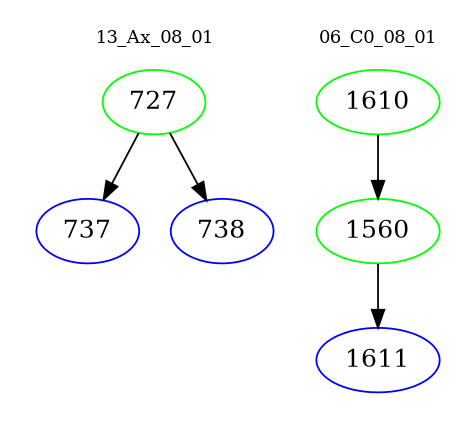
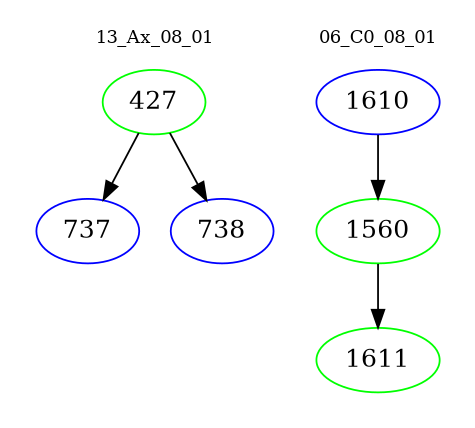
(154, 102) -> (154, 102)
(378, 102) -> (378, 102)
(378, 360) -> (378, 360)
